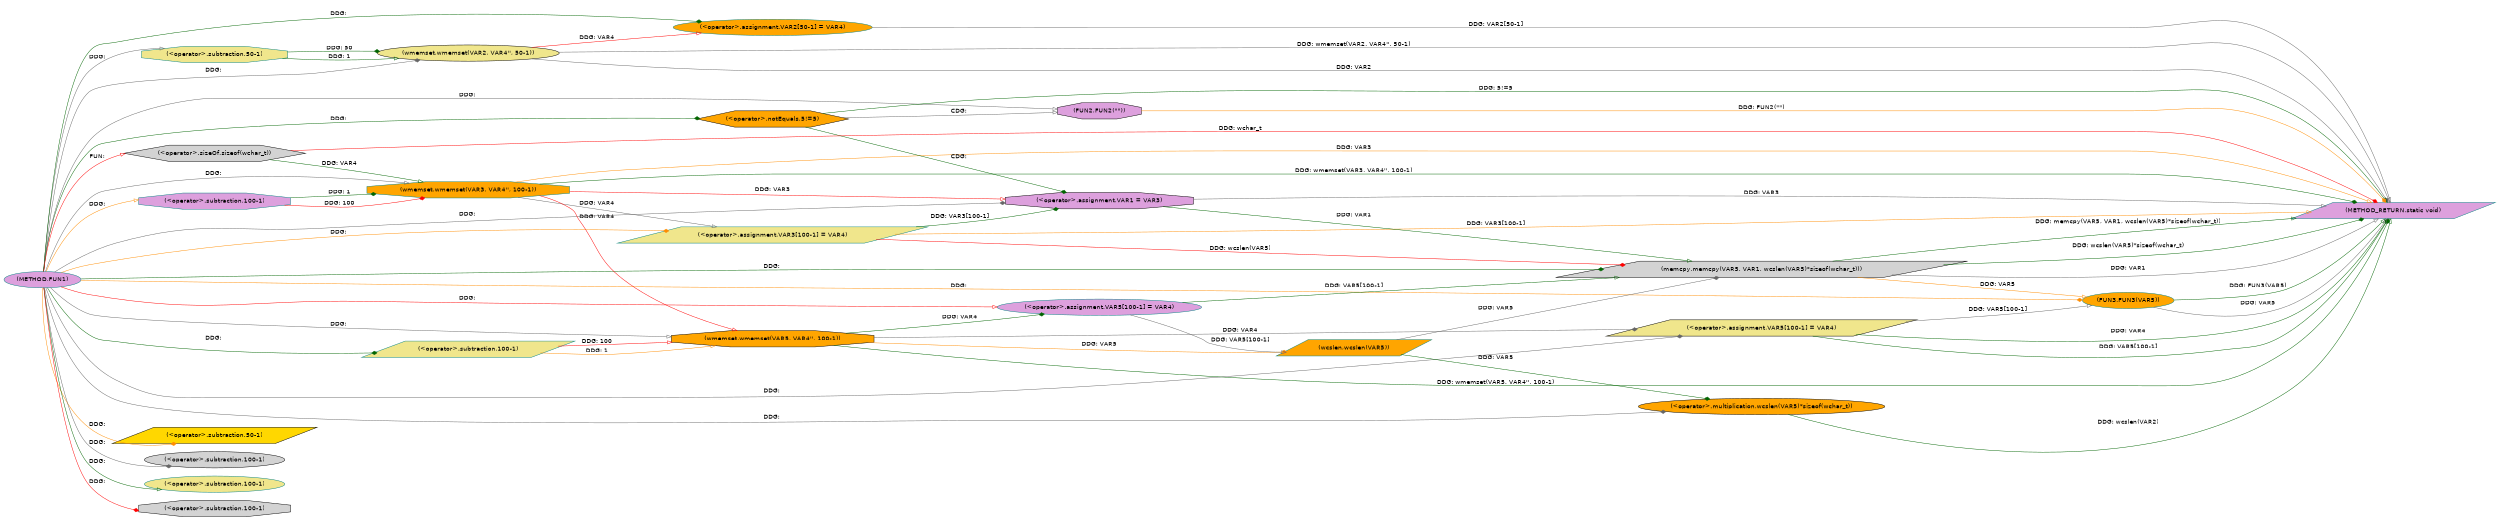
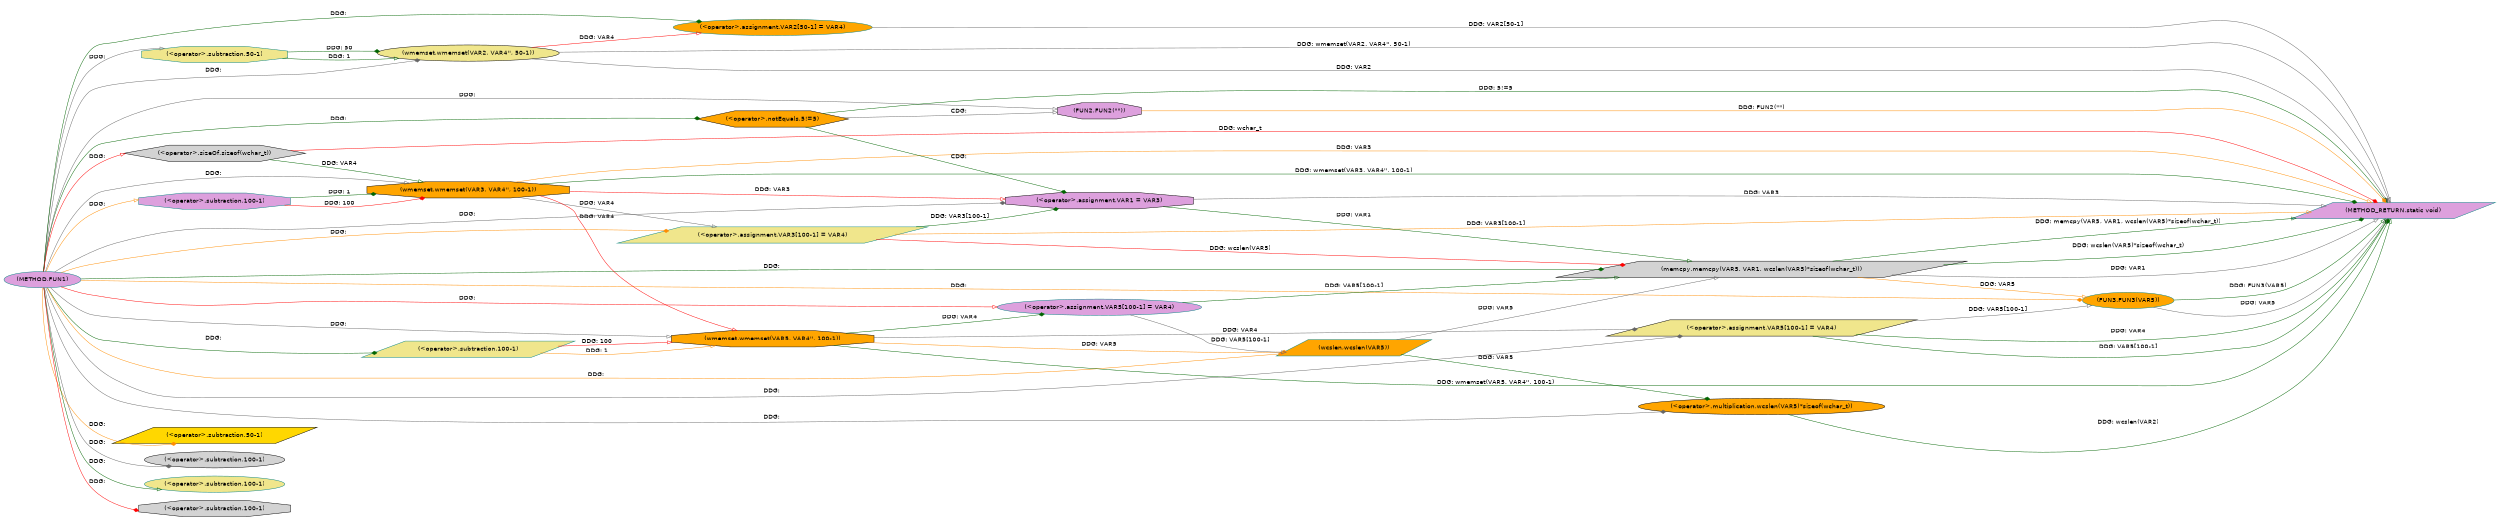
(98, 157) -> (98, 157)
(468, 190) -> (468, 190)
(1556, 309) -> (1556, 309)
none -> (646, 378)
